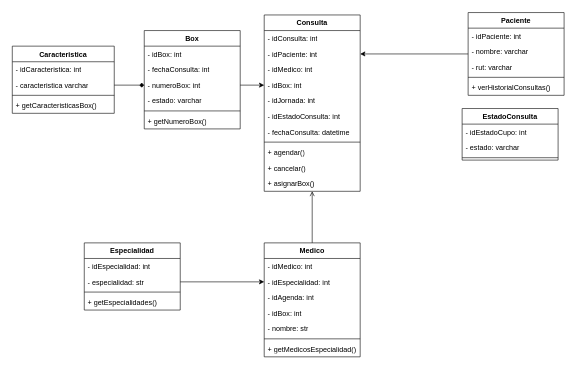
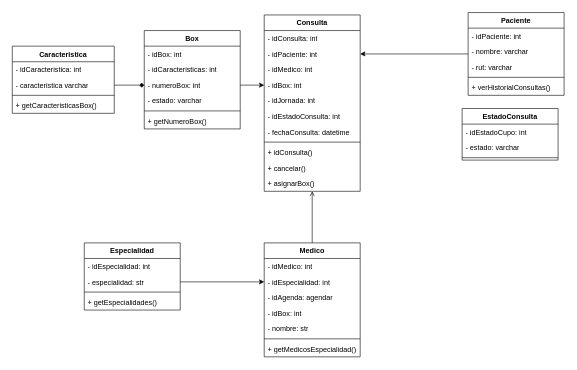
(184, 70) -> (190, 70)
(289, 153) -> (293, 153)
(293, 298) -> (302, 298)
